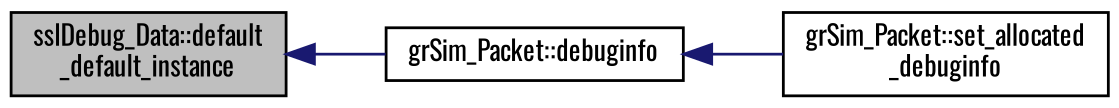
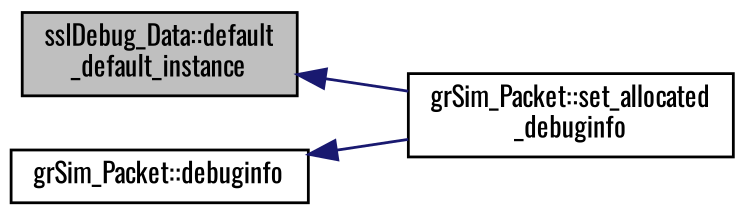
(350, 54) -> (367, 85)
